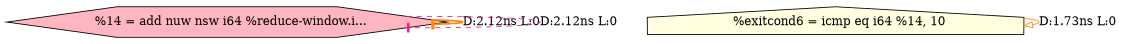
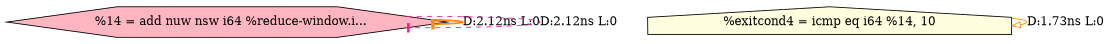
(836, 22) -> (830, 22)
